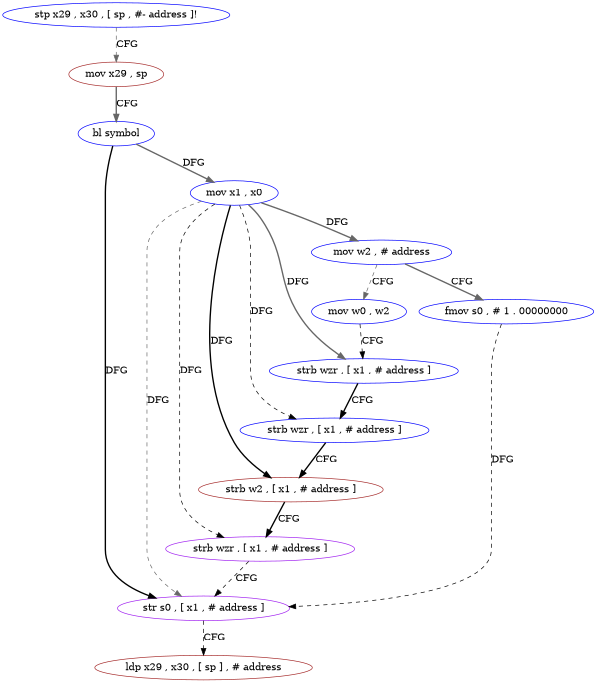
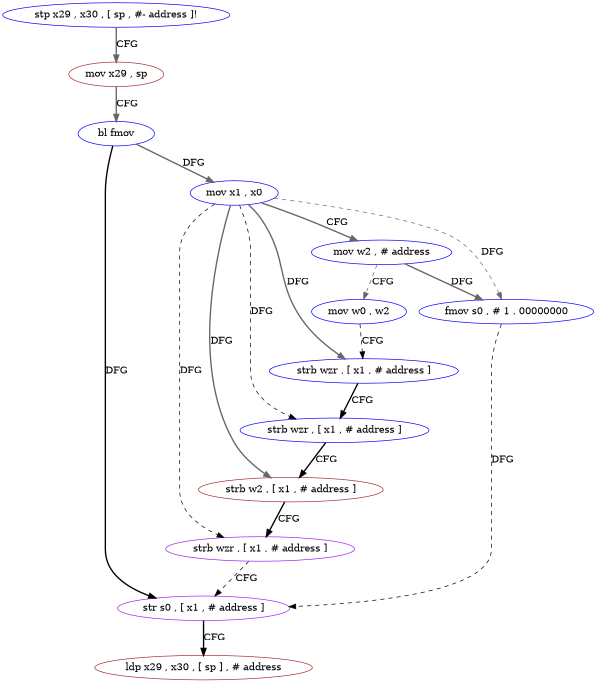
(116, 41) -> (116, 41)
(116, 134) -> (116, 134)
(337, 223) -> (337, 223)
(462, 282) -> (462, 282)
(210, 347) -> (210, 347)
(147, 388) -> (401, 220)
(204, 635) -> (204, 635)
